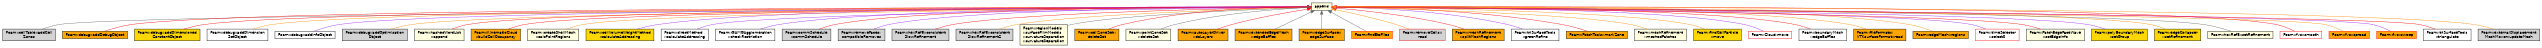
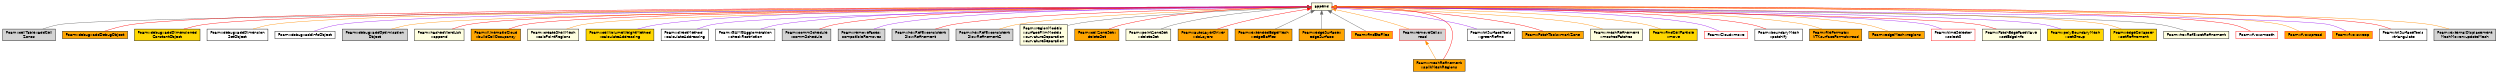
(1823, 35) -> (1779, 35)
none -> (1432, 52)
